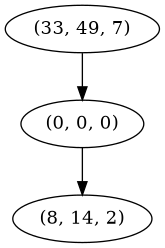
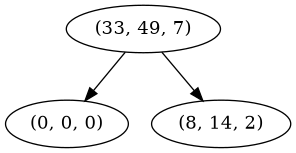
(82, 165) -> (178, 71)
